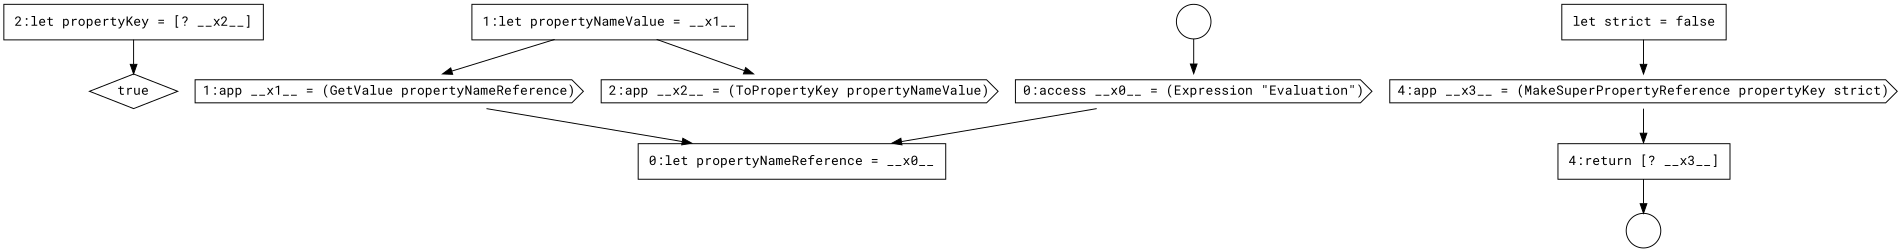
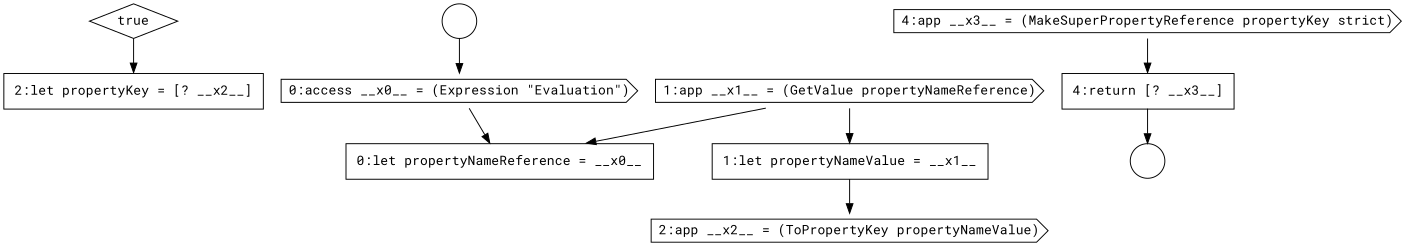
(1644, 22) -> none
(134, 52) -> (134, 51)
(503, 55) -> (850, 121)
